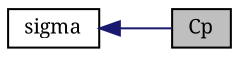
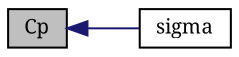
(146, 28) -> (113, 28)
